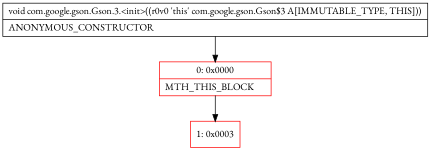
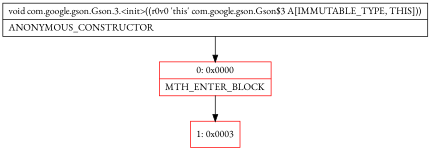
(210, 87) -> (215, 87)
